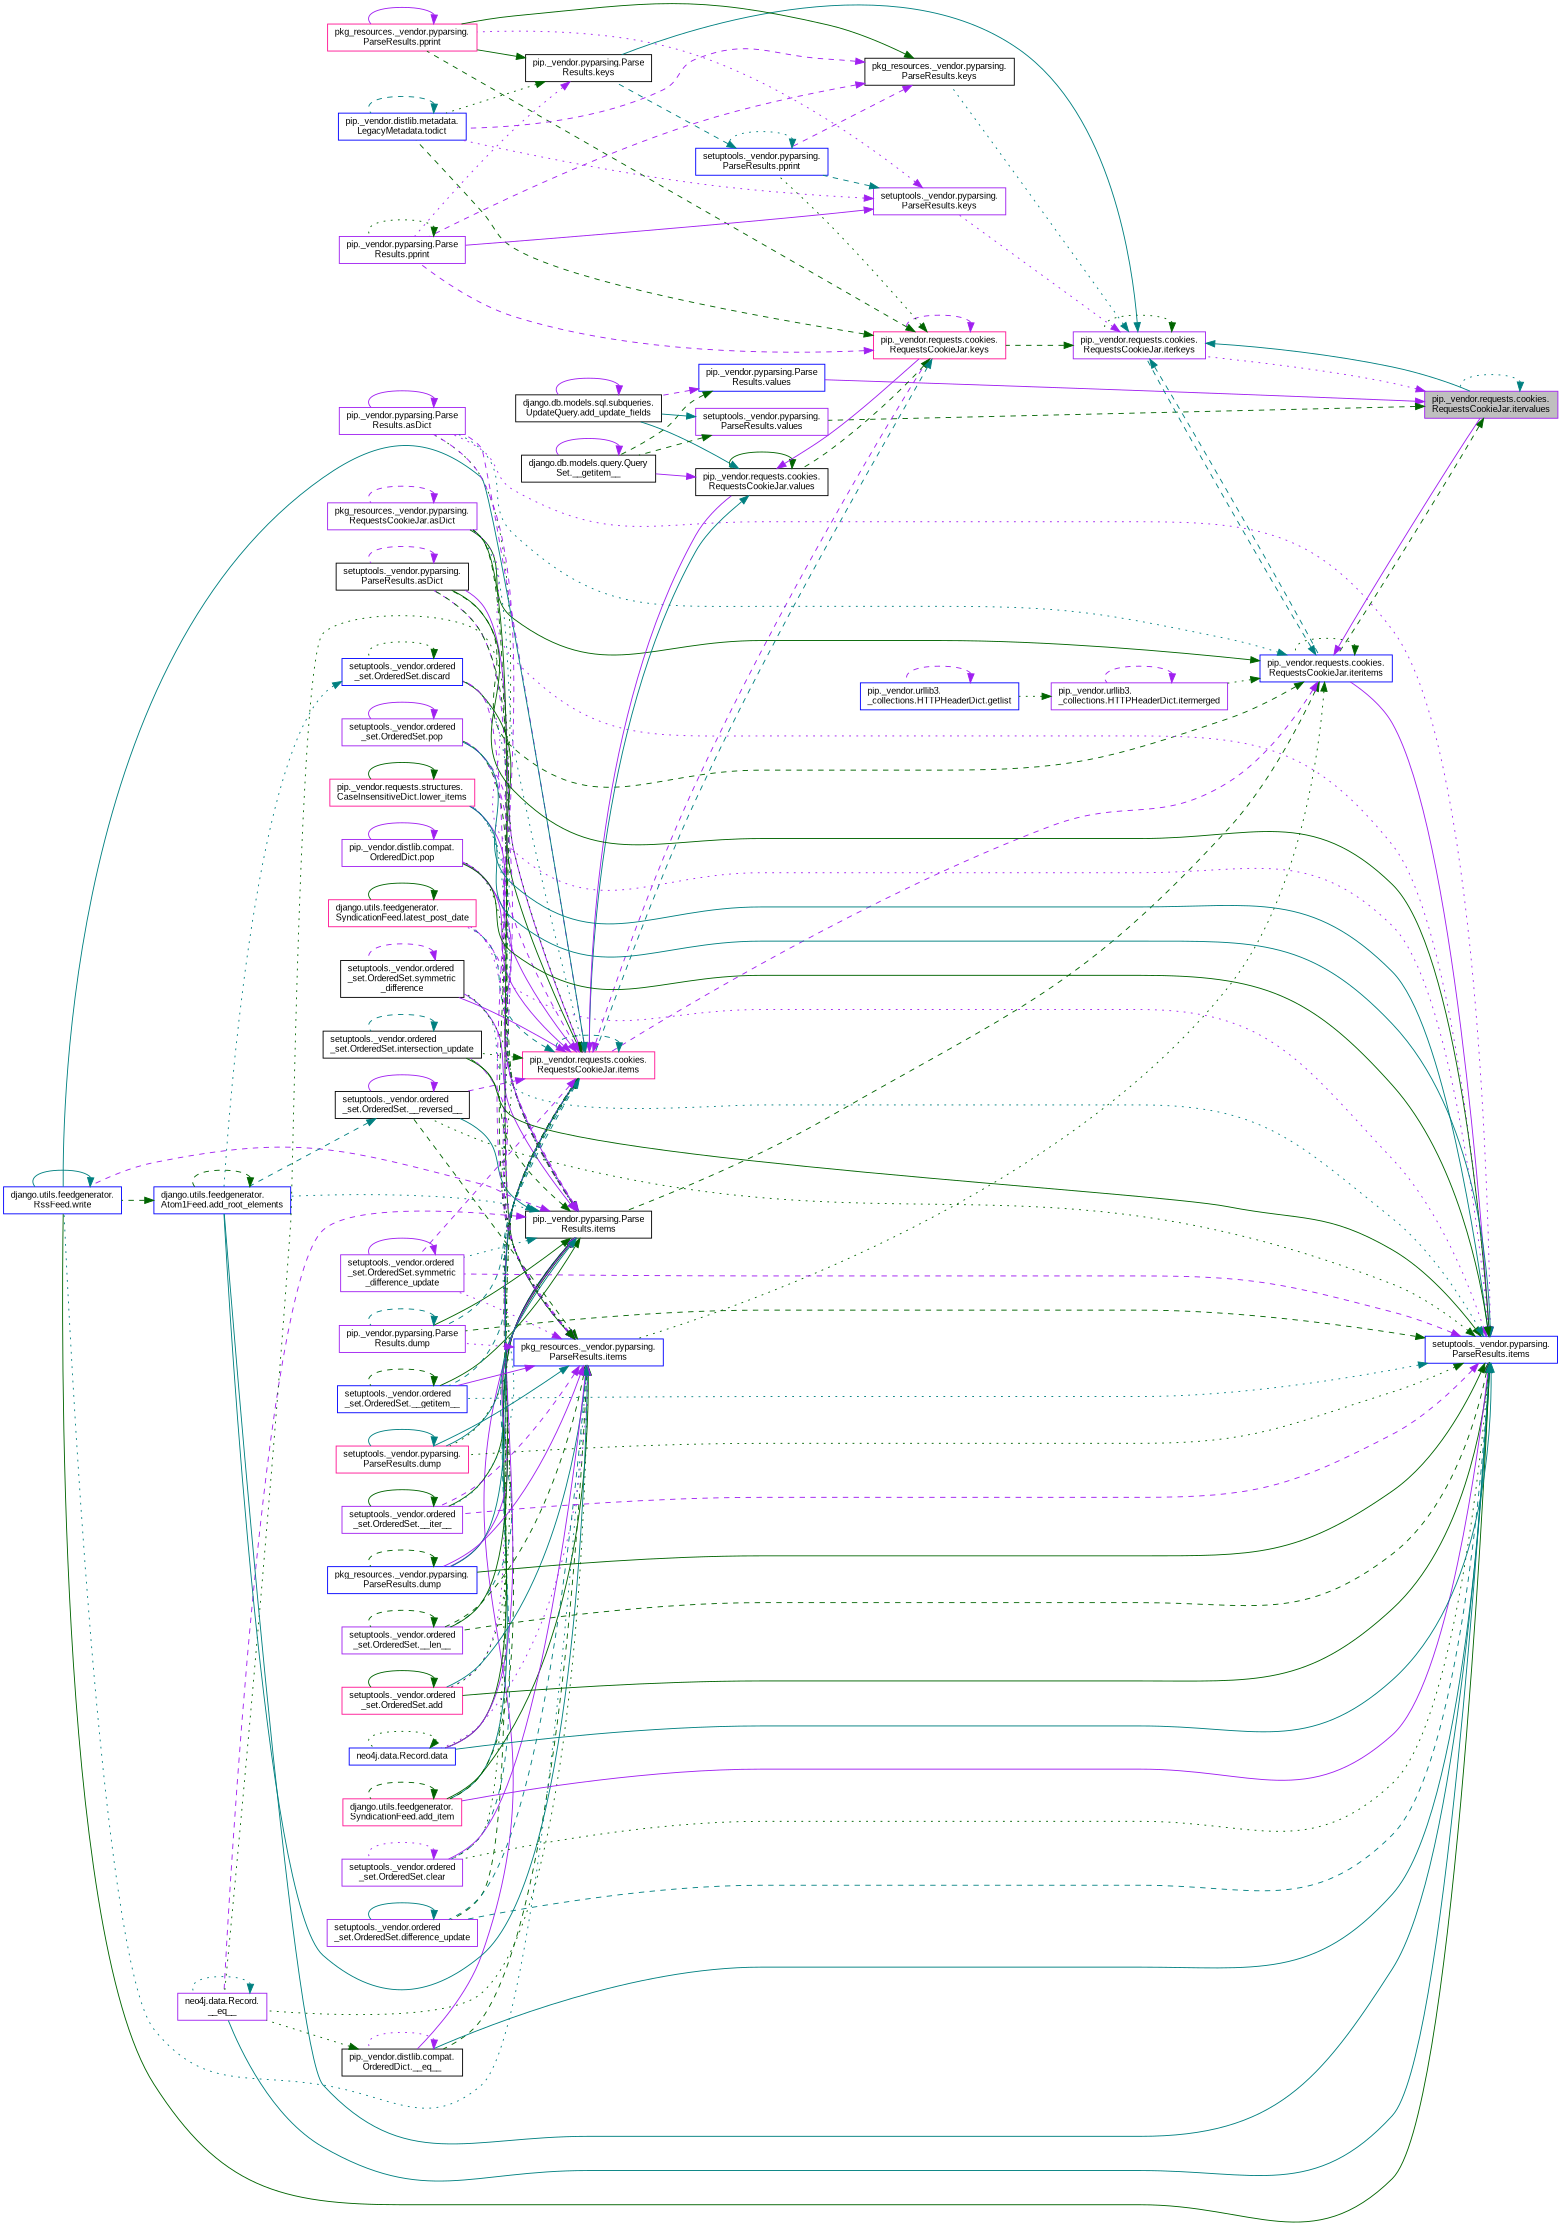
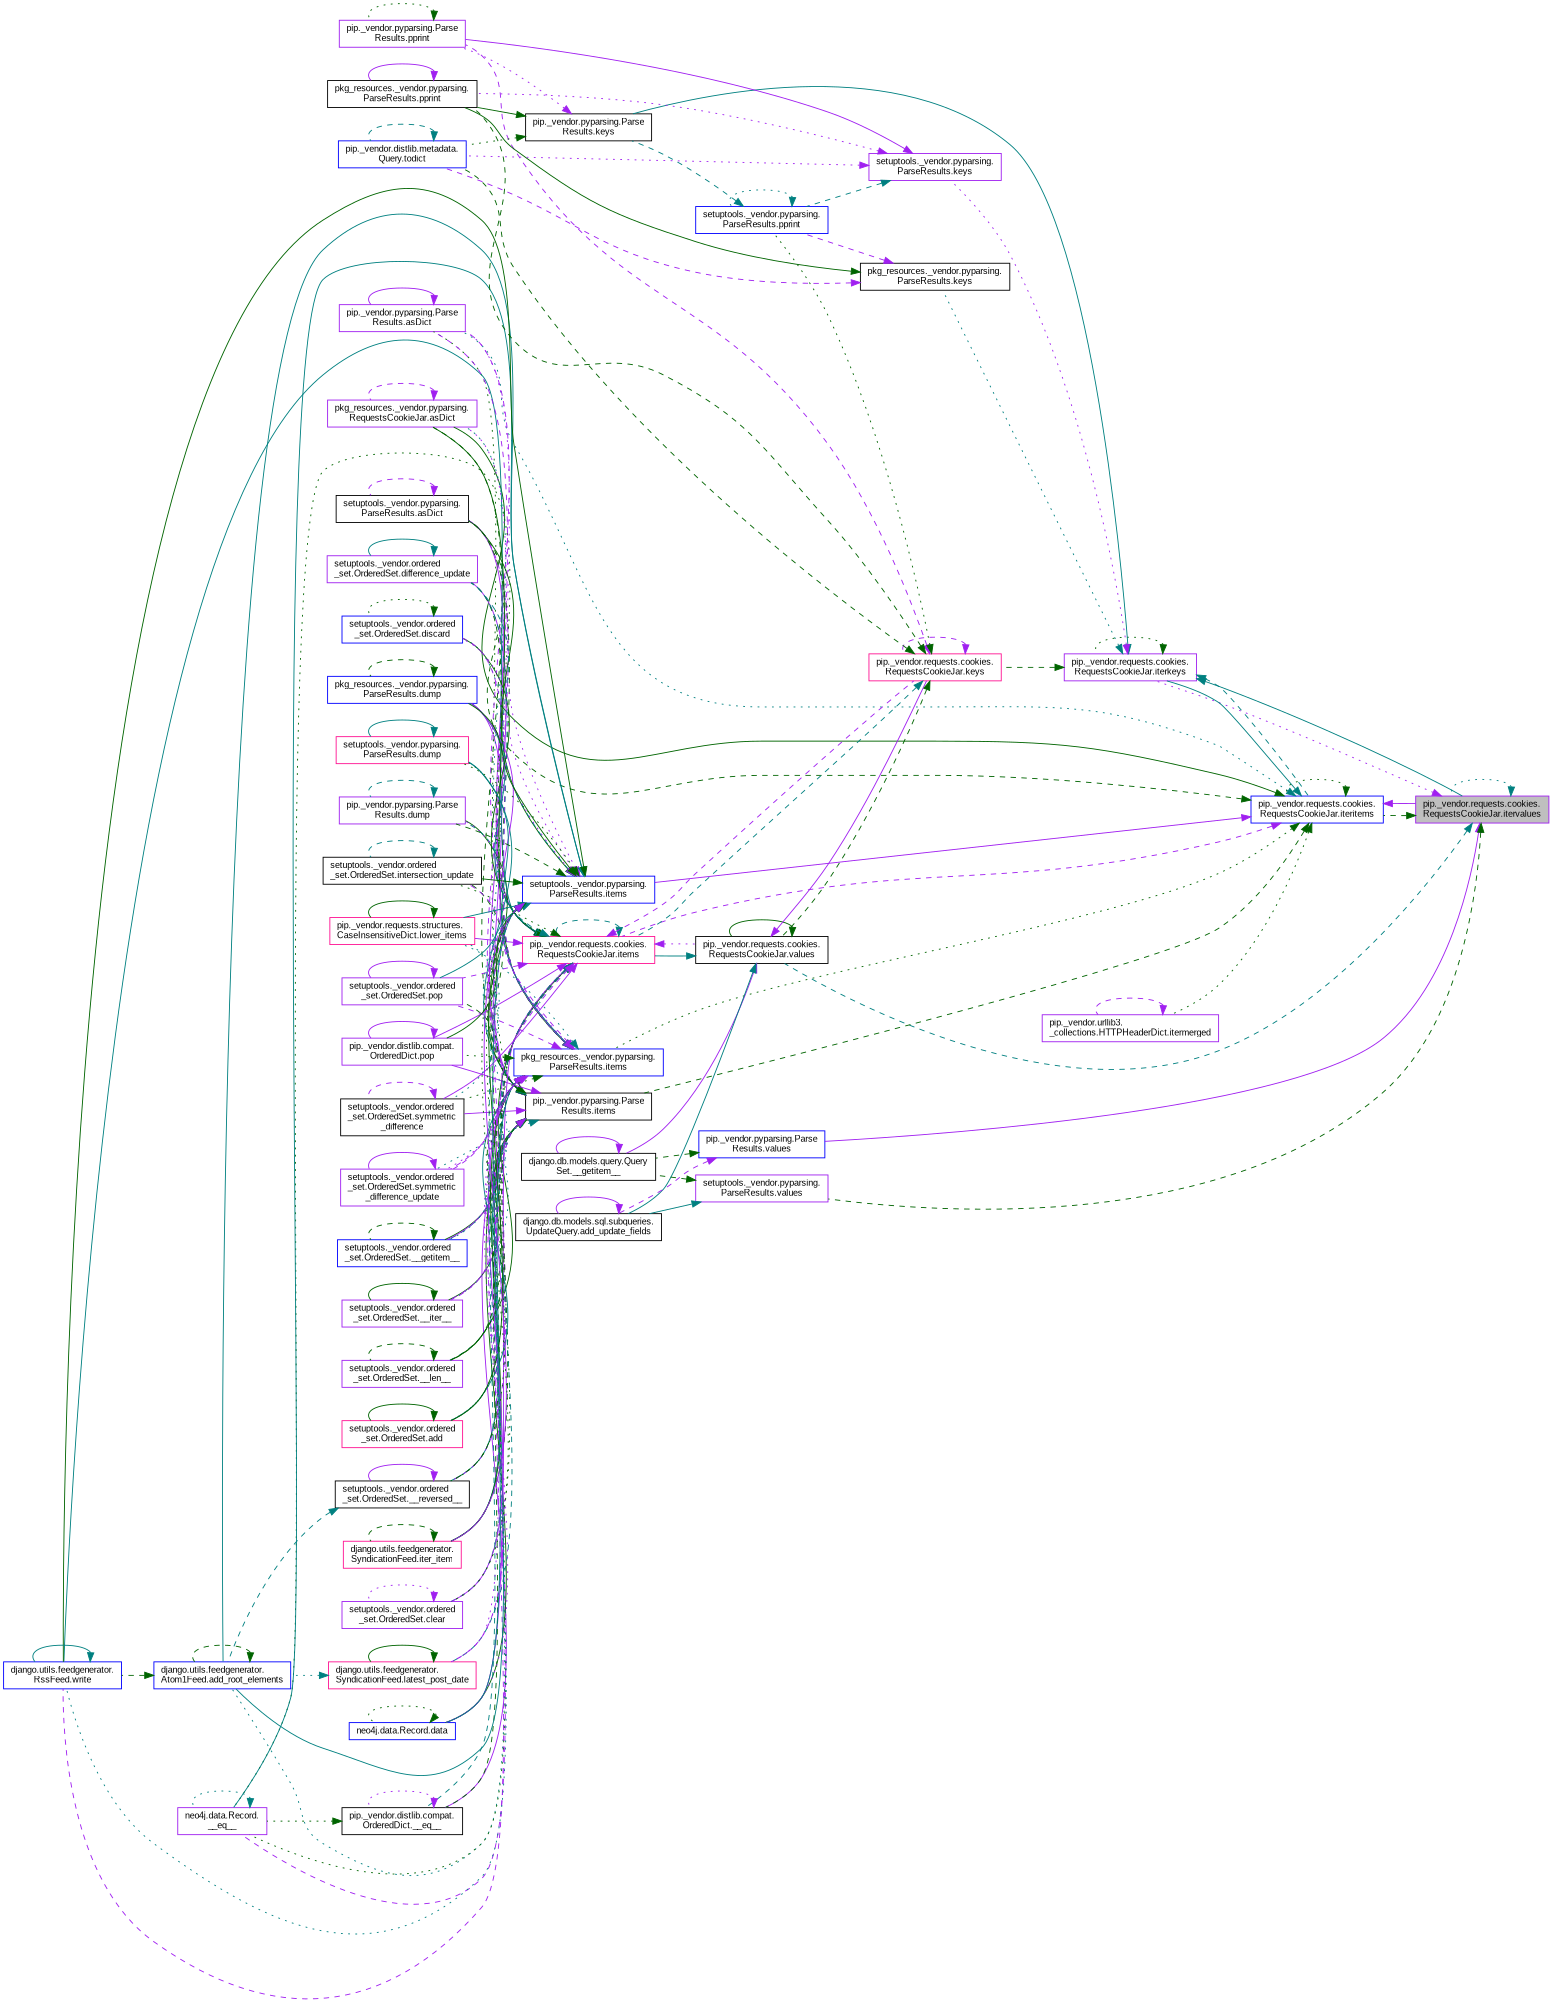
(402, 38) -> (402, 94)
(402, 127) -> (402, 154)
(637, 144) -> none
(1227, 504) -> (1239, 724)
(658, 618) -> (680, 944)
(940, 696) -> none
none -> (498, 835)
(252, 928) -> (305, 1675)
(1456, 992) -> (948, 850)
none -> (1160, 1066)
(504, 1467) -> (499, 1278)
(402, 1812) -> (402, 1555)
(1185, 1968) -> (492, 1369)
